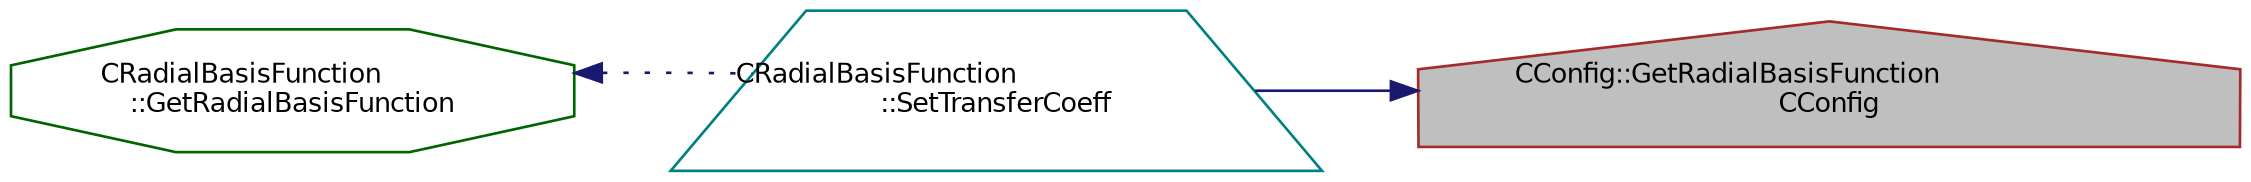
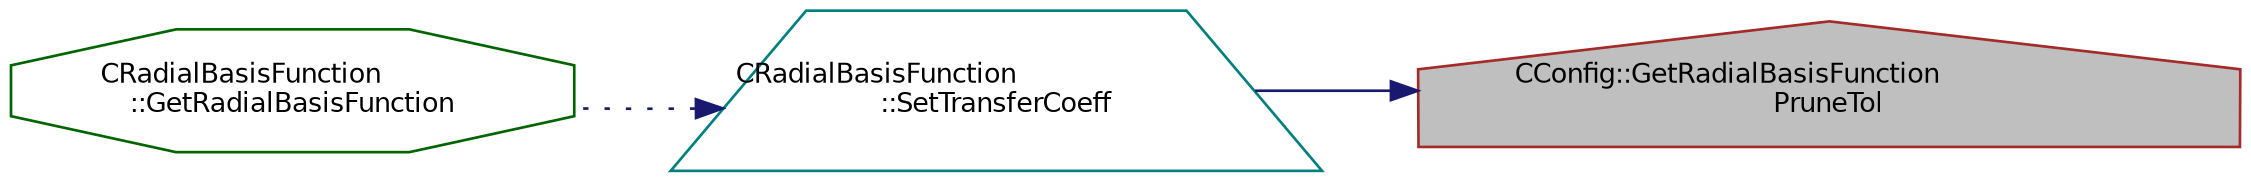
(677, 73) -> (635, 109)
(1829, 91) -> (1829, 91)
